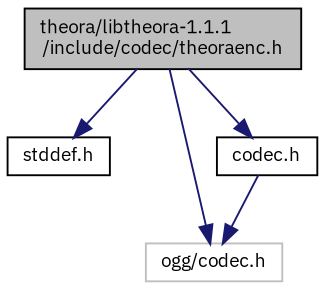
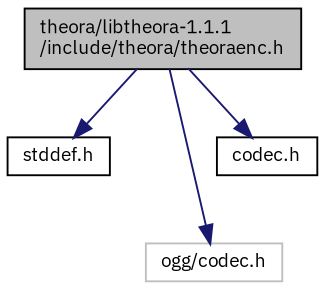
(163, 39) -> (163, 39)
(245, 201) -> none
